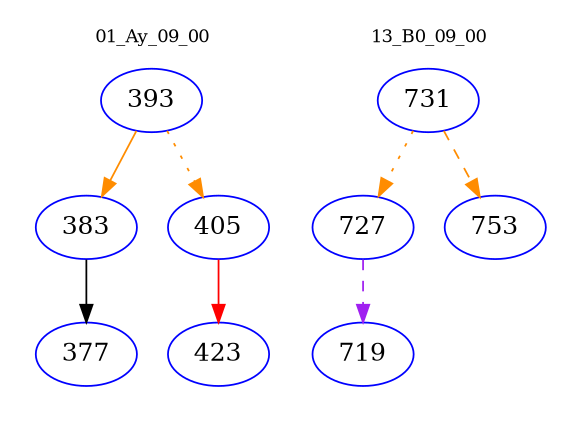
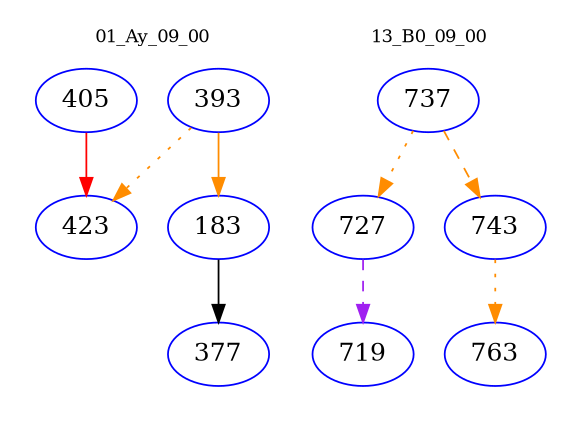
(428, 100) -> (428, 100)
(181, 156) -> (159, 158)
(86, 227) -> (219, 227)
(495, 227) -> (495, 227)
none -> (495, 354)
